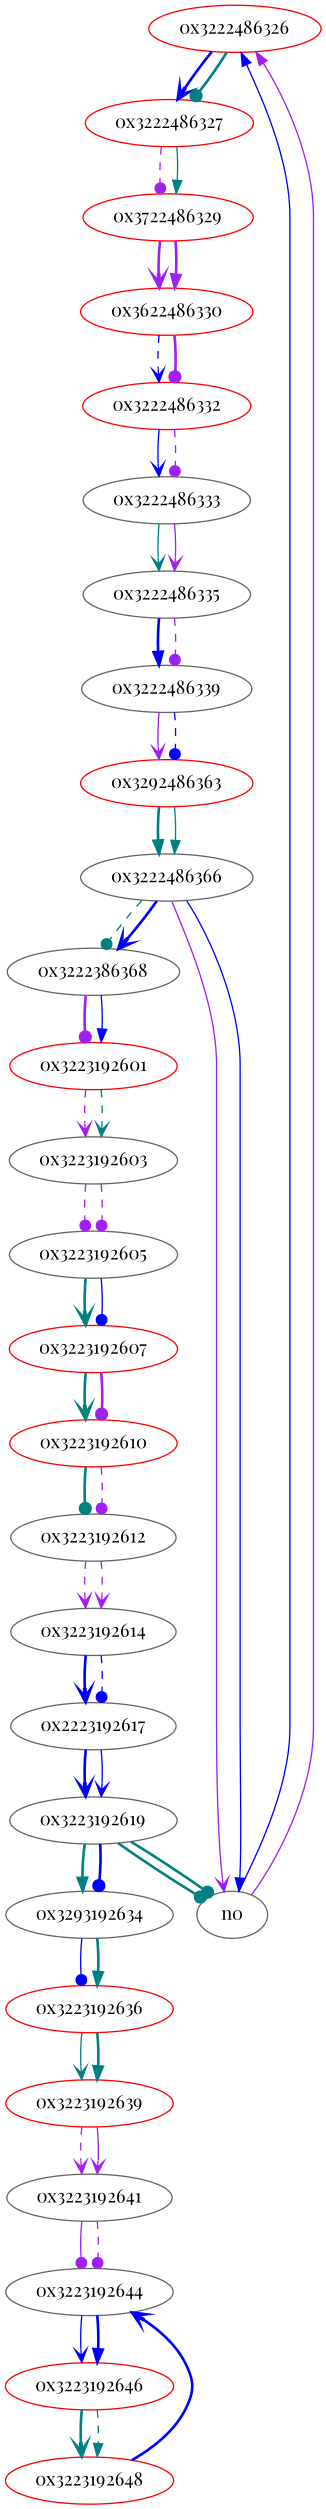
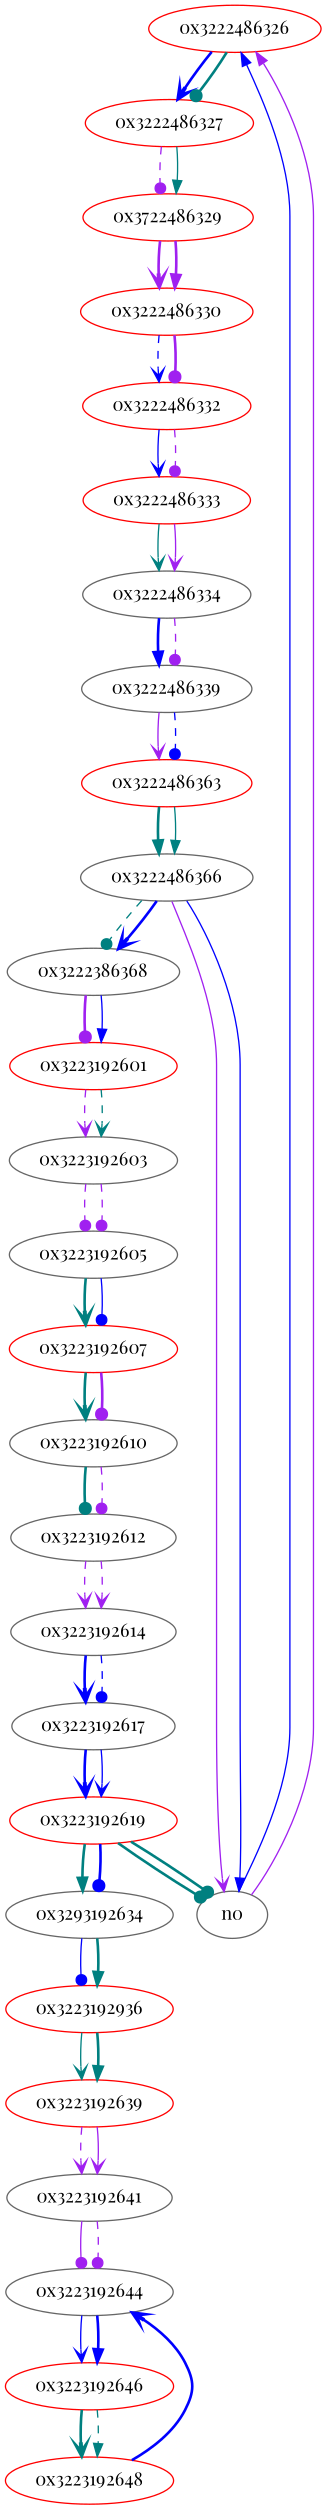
(167, 312) -> (167, 312)
(167, 500) -> (167, 500)
(167, 595) -> (167, 595)
(167, 783) -> (167, 783)
(93, 1443) -> (93, 1443)
(93, 1726) -> (93, 1726)
(93, 1821) -> (93, 1821)
(90, 2009) -> (90, 2009)
